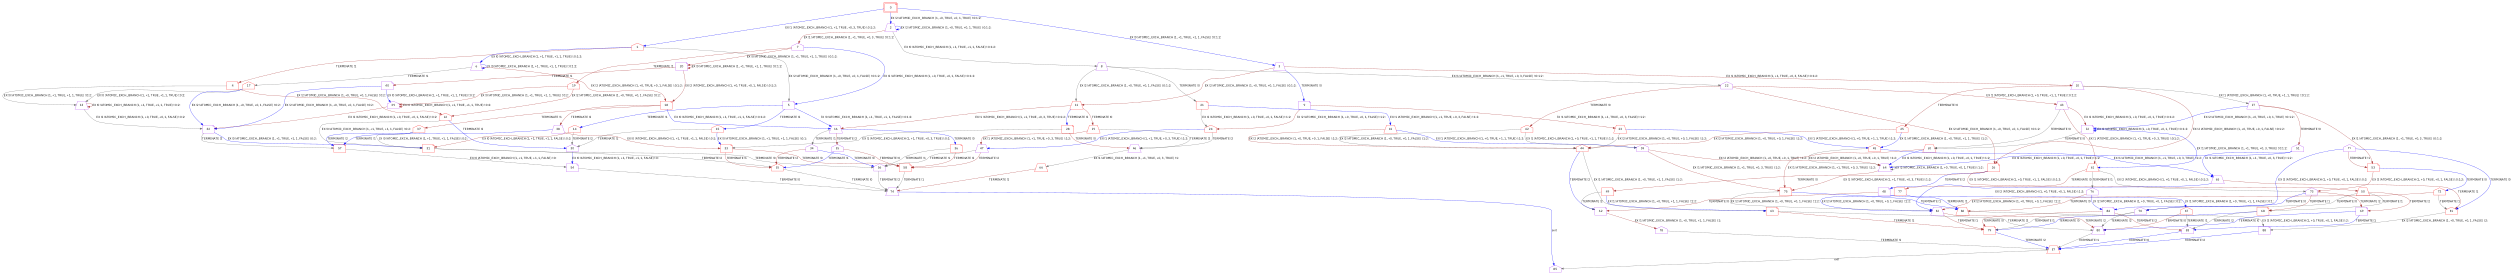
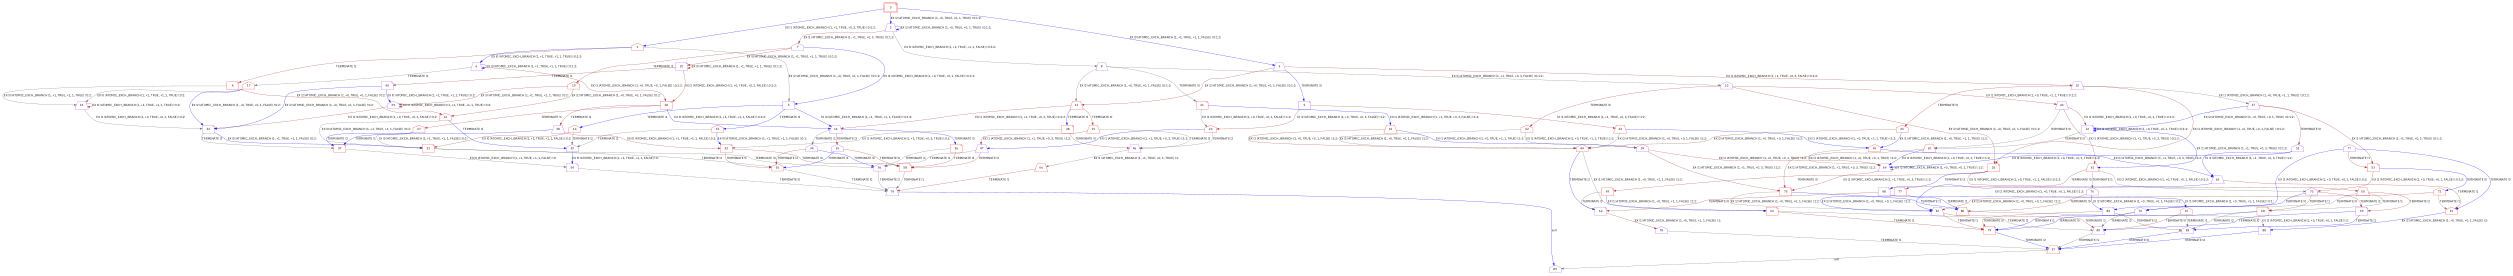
(2065, 216) -> (2065, 216)
(2359, 224) -> (2359, 224)
